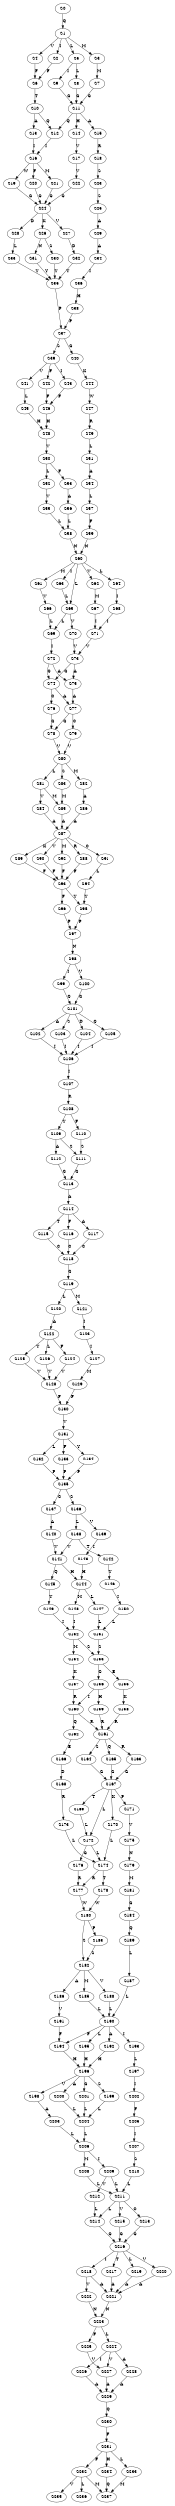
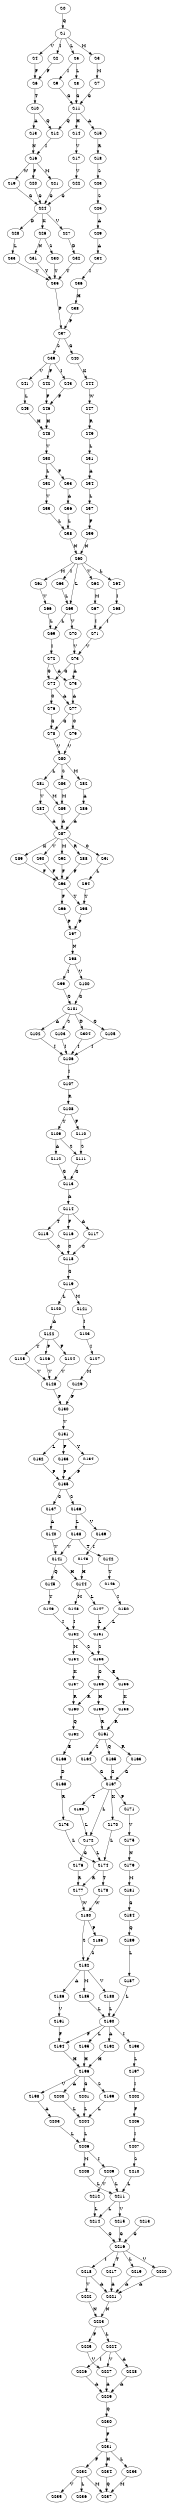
(34, 146) -> (34, 146)
(85, 1034) -> (85, 1034)
(49, 1347) -> (49, 1347)
(89, 1697) -> (89, 1697)
(87, 1721) -> none
(131, 2208) -> none
